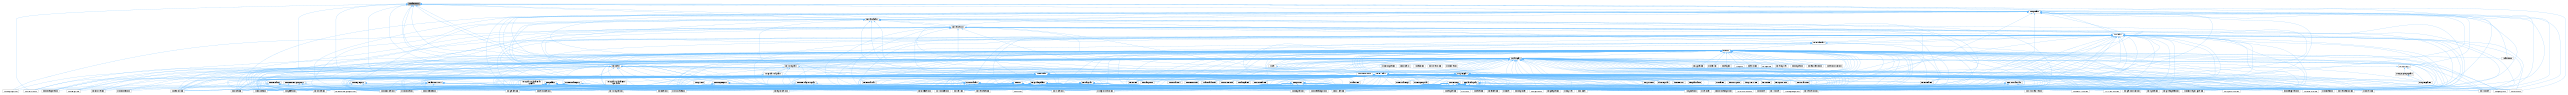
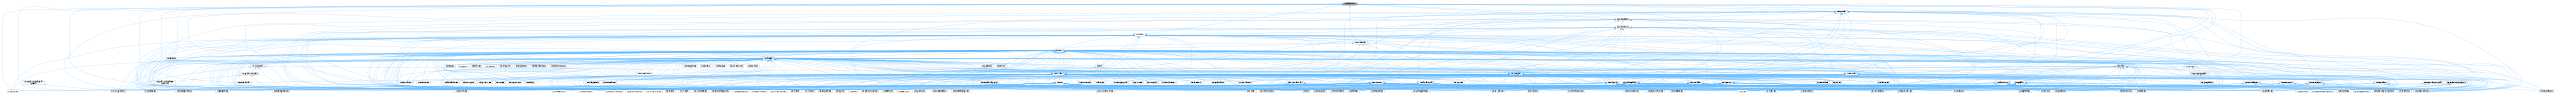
none -> (990, 83)
